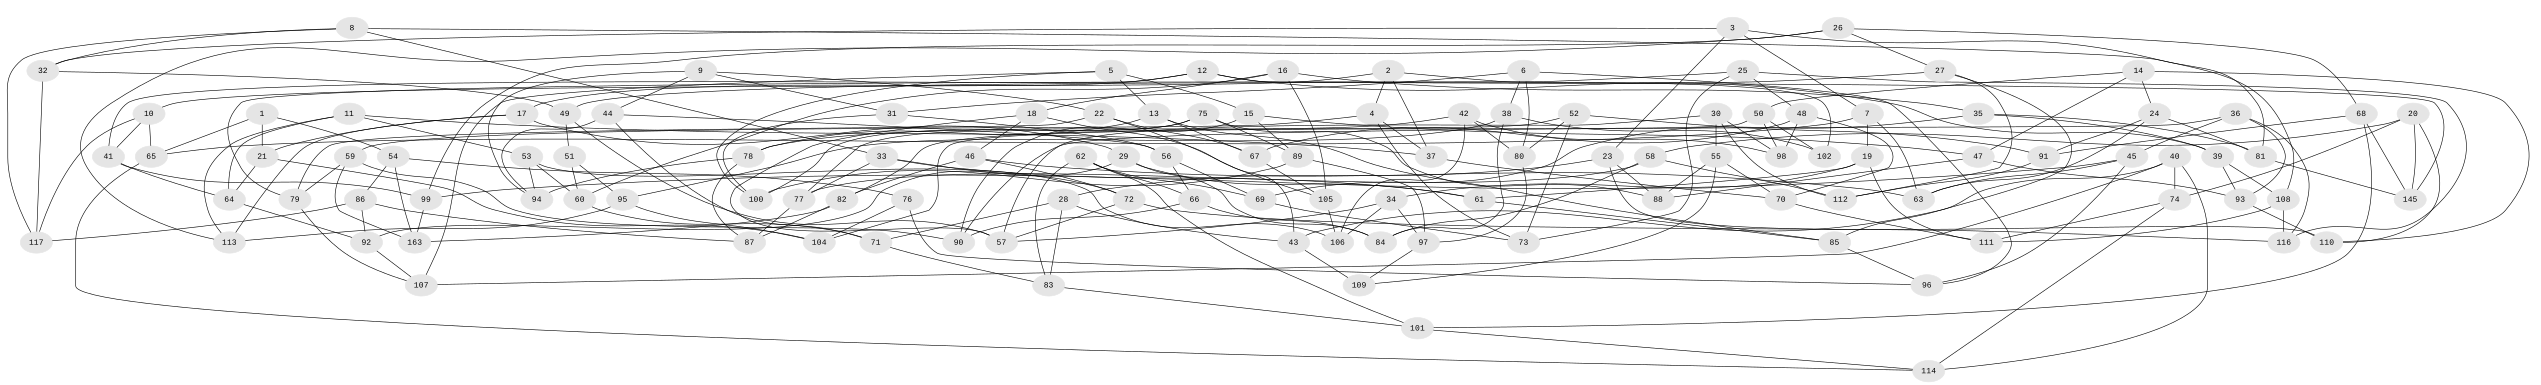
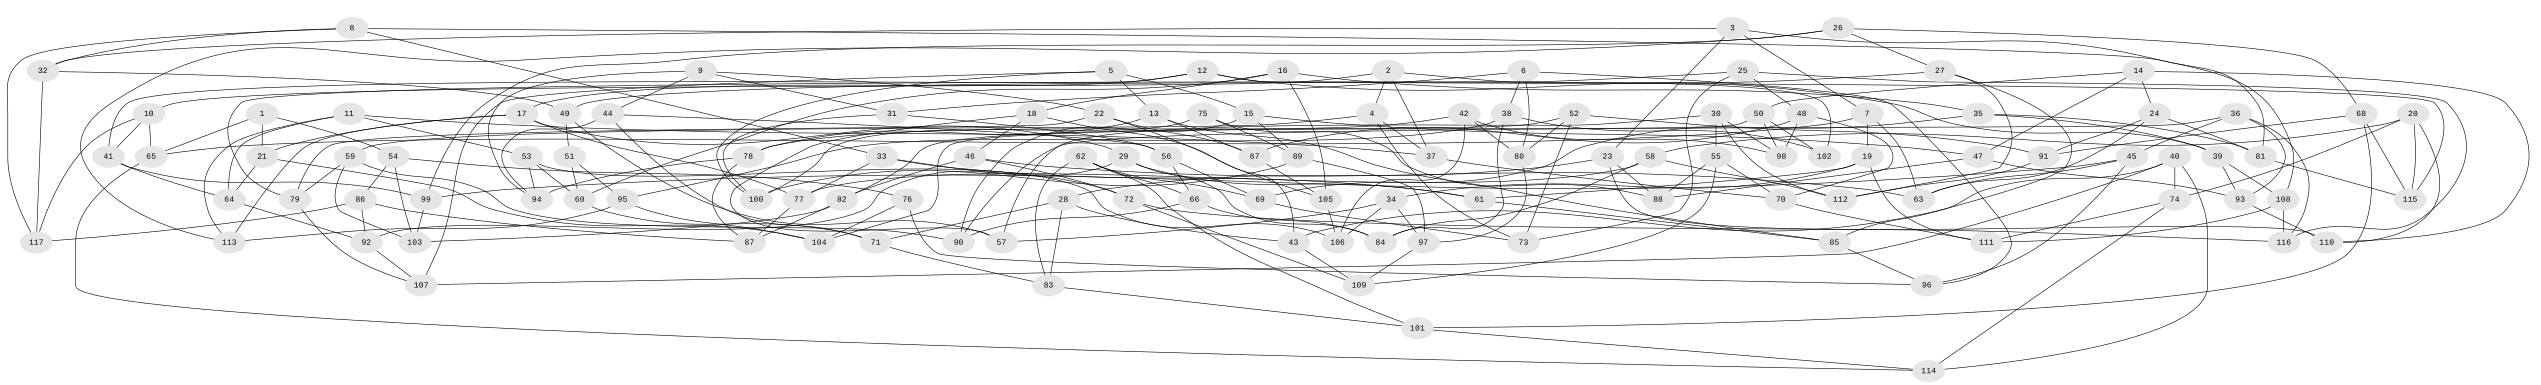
(991, 131) -> (661, 157)
(2410, 200) -> (2410, 200)
(1056, 224) -> (1244, 243)
(415, 242) -> (415, 242)
